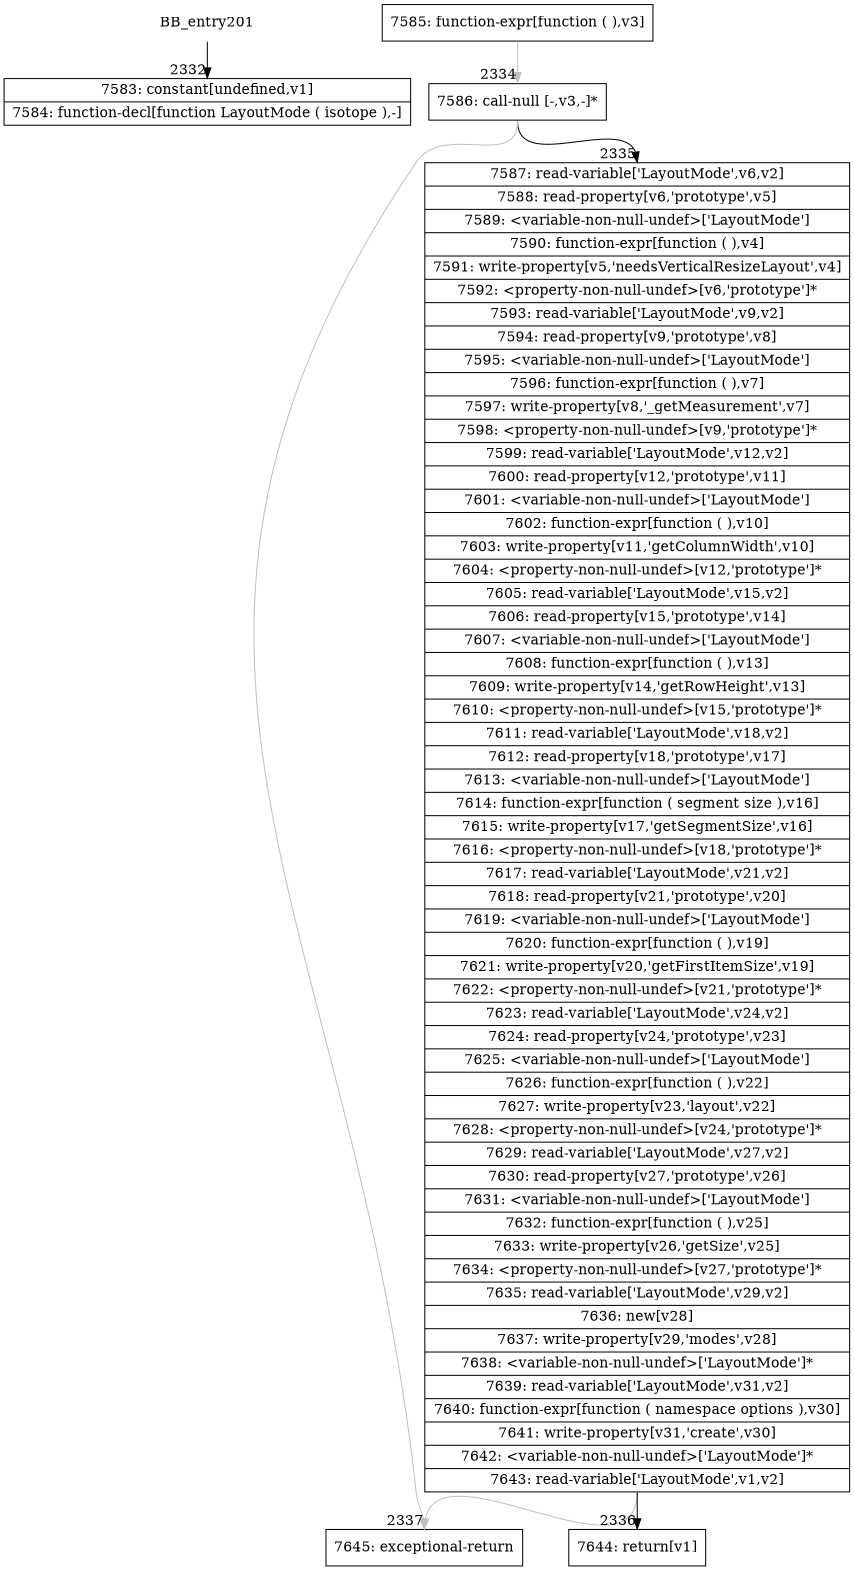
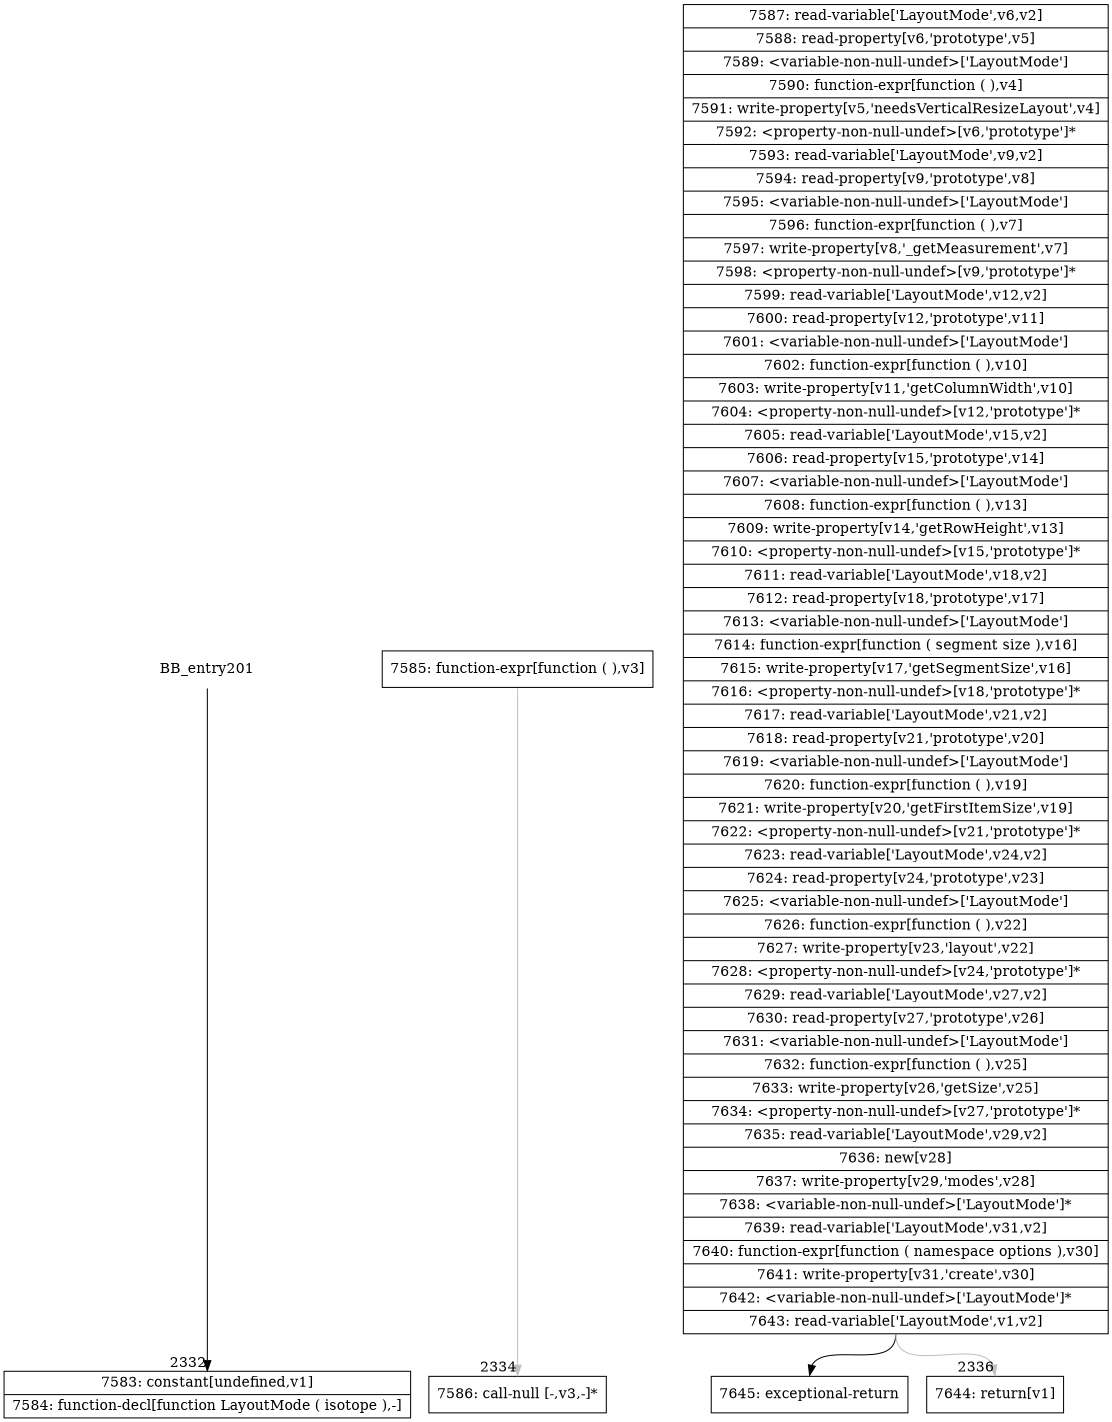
(572, 142) -> none
(266, 771) -> none
(637, 1511) -> (940, 1355)
(536, 1512) -> (858, 1355)
